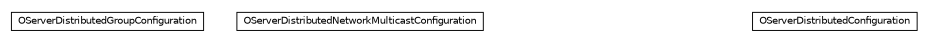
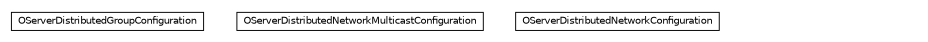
none -> (617, 21)
(834, 21) -> none
